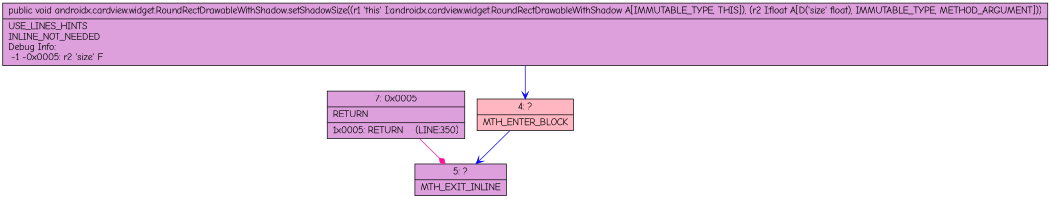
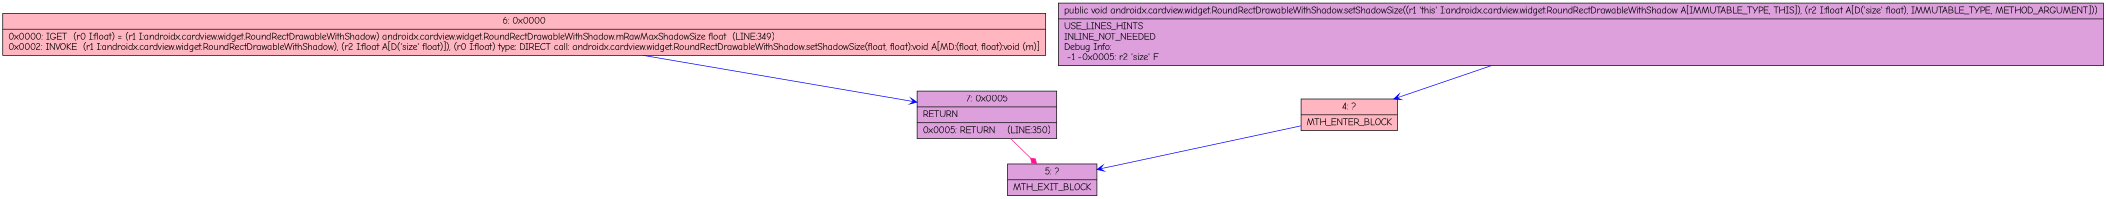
none -> (524, 34)
(396, 130) -> (987, 130)
(461, 187) -> (1052, 187)
